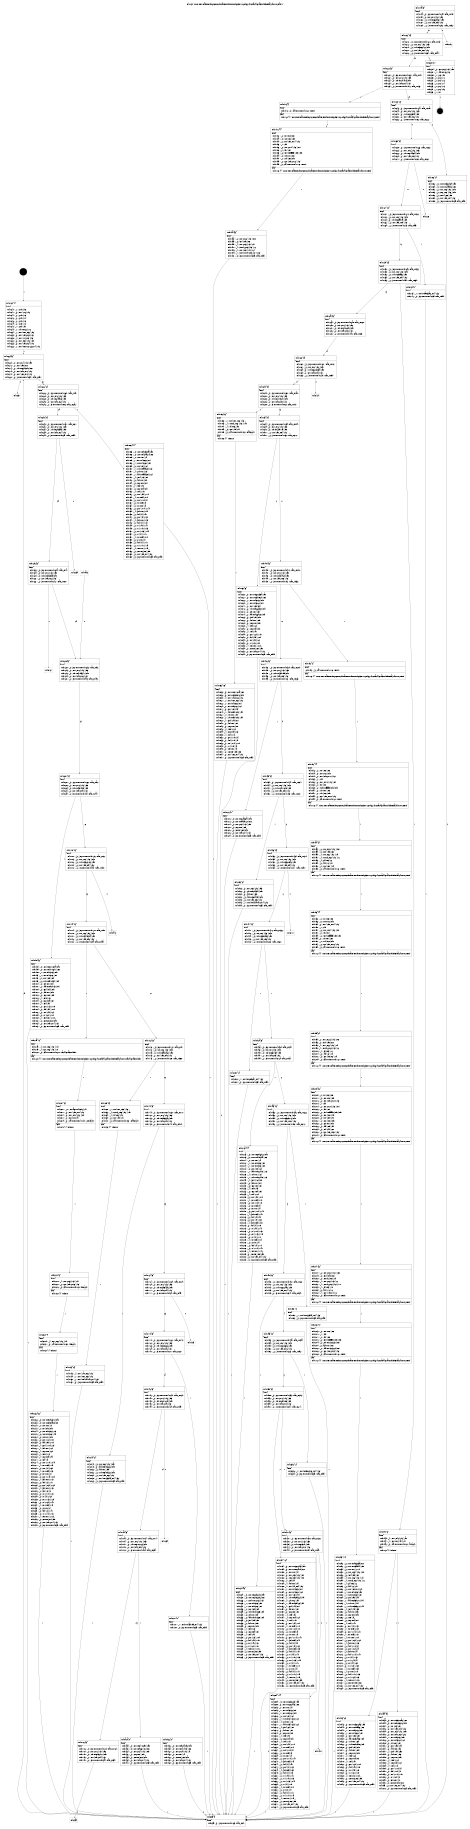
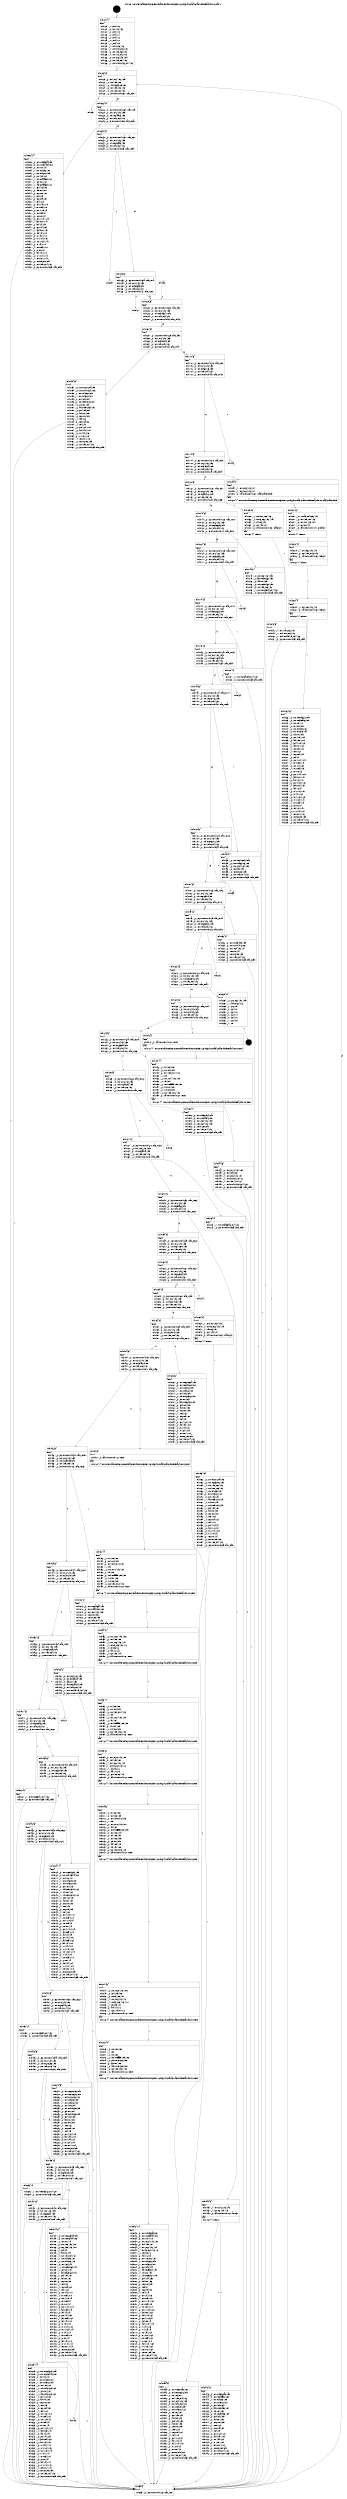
none -> (204, 893)
